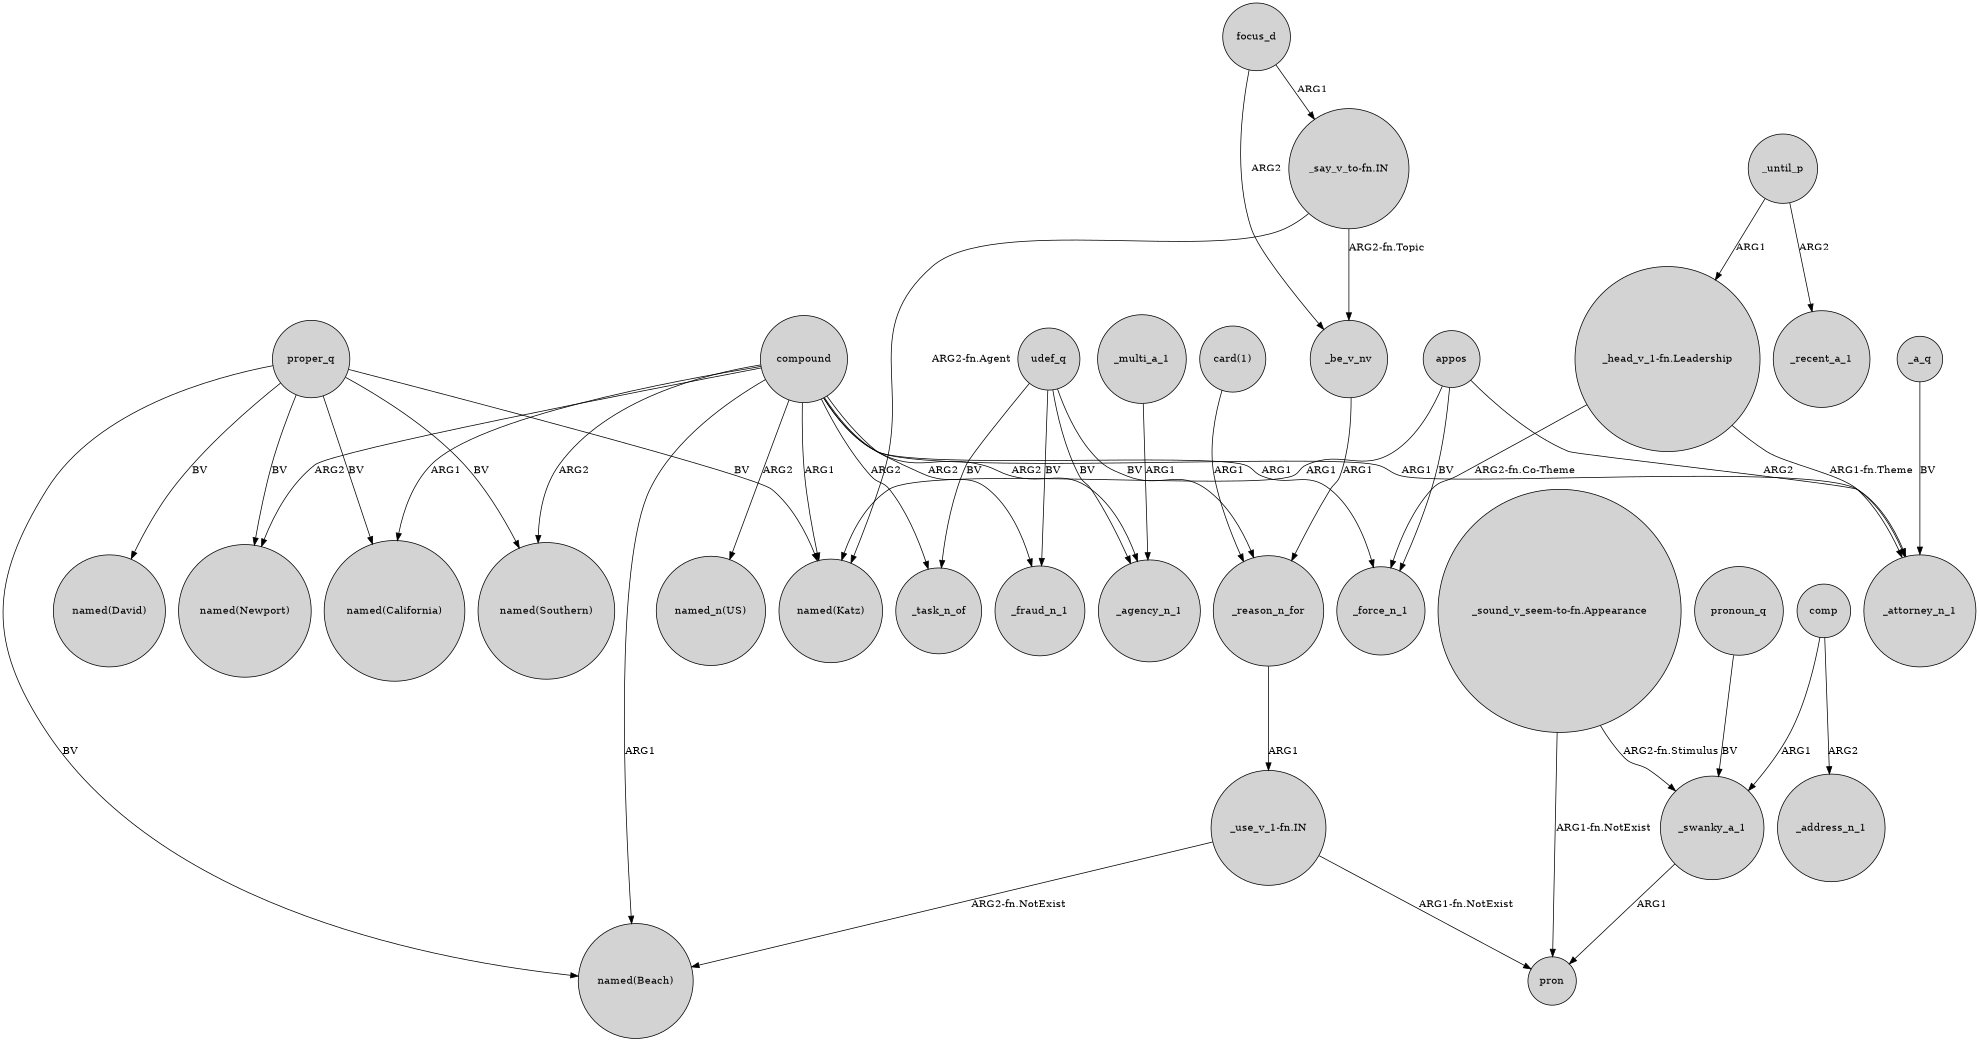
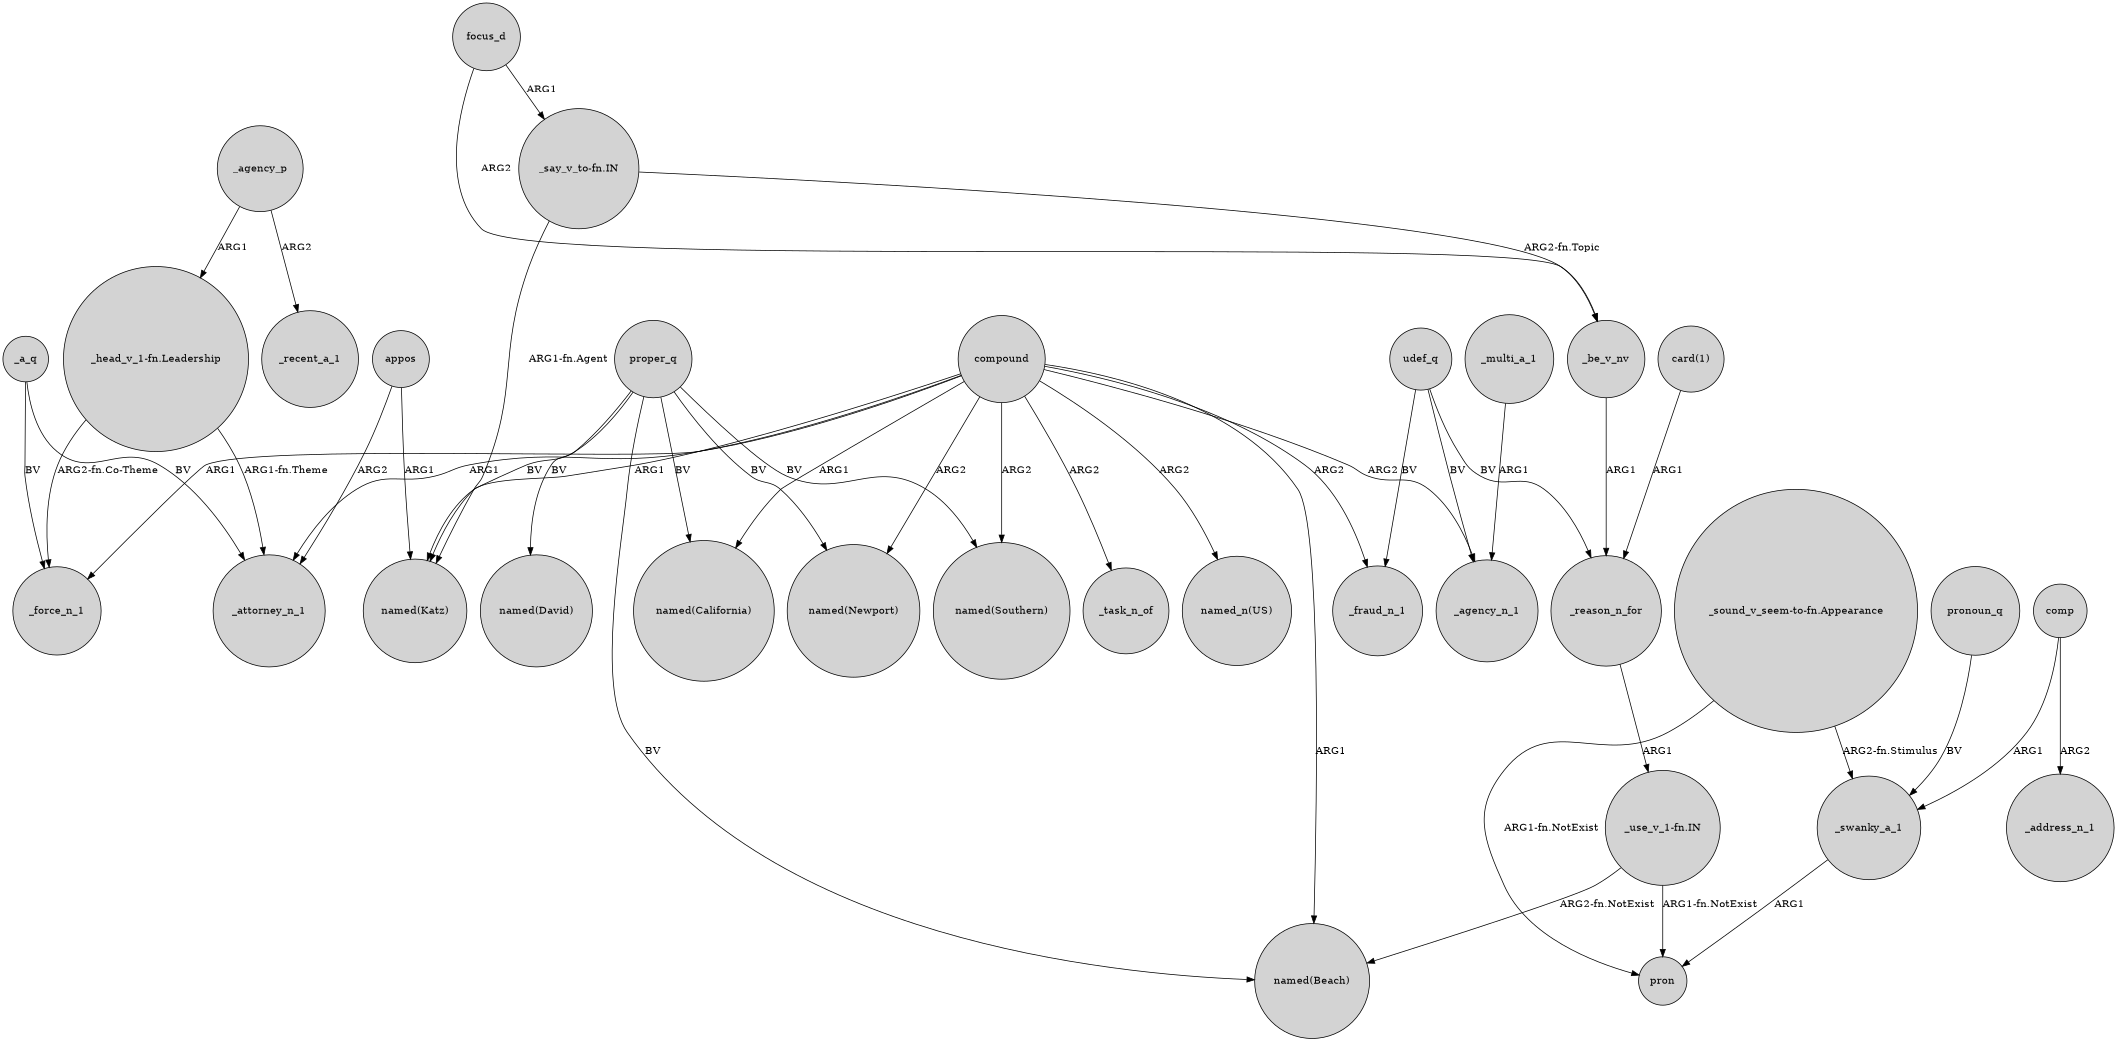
(1783, 169) -> (260, 169)
(972, 359) -> (568, 359)
(965, 468) -> none
(1436, 474) -> (25, 473)
